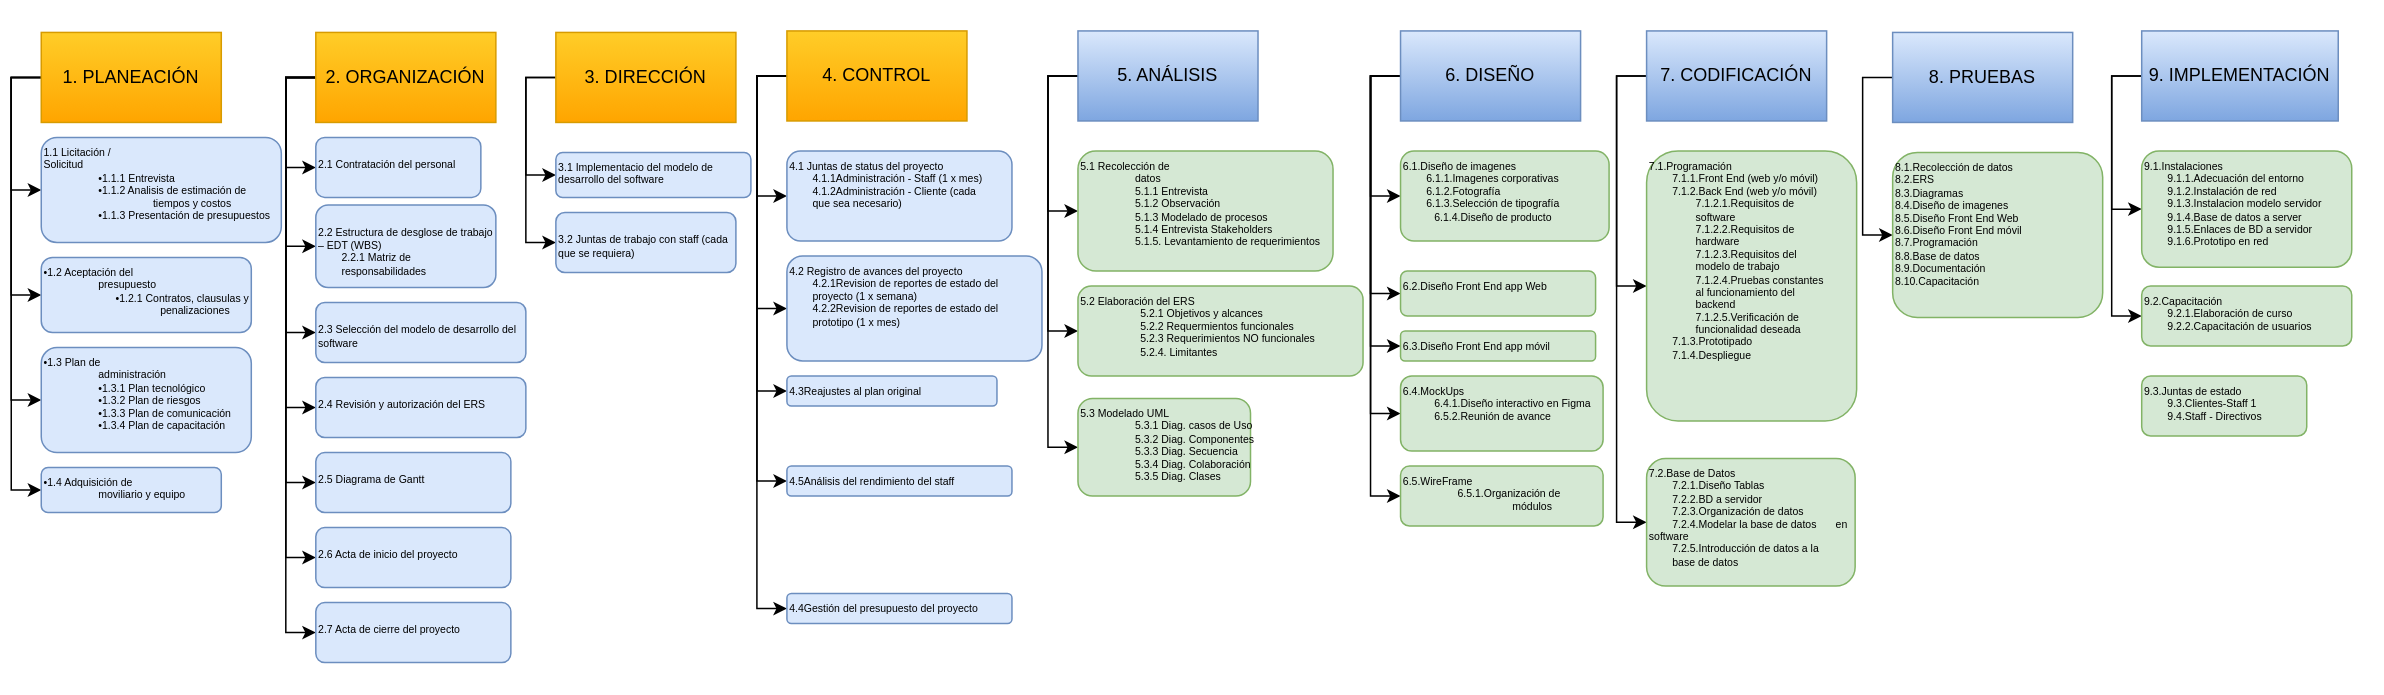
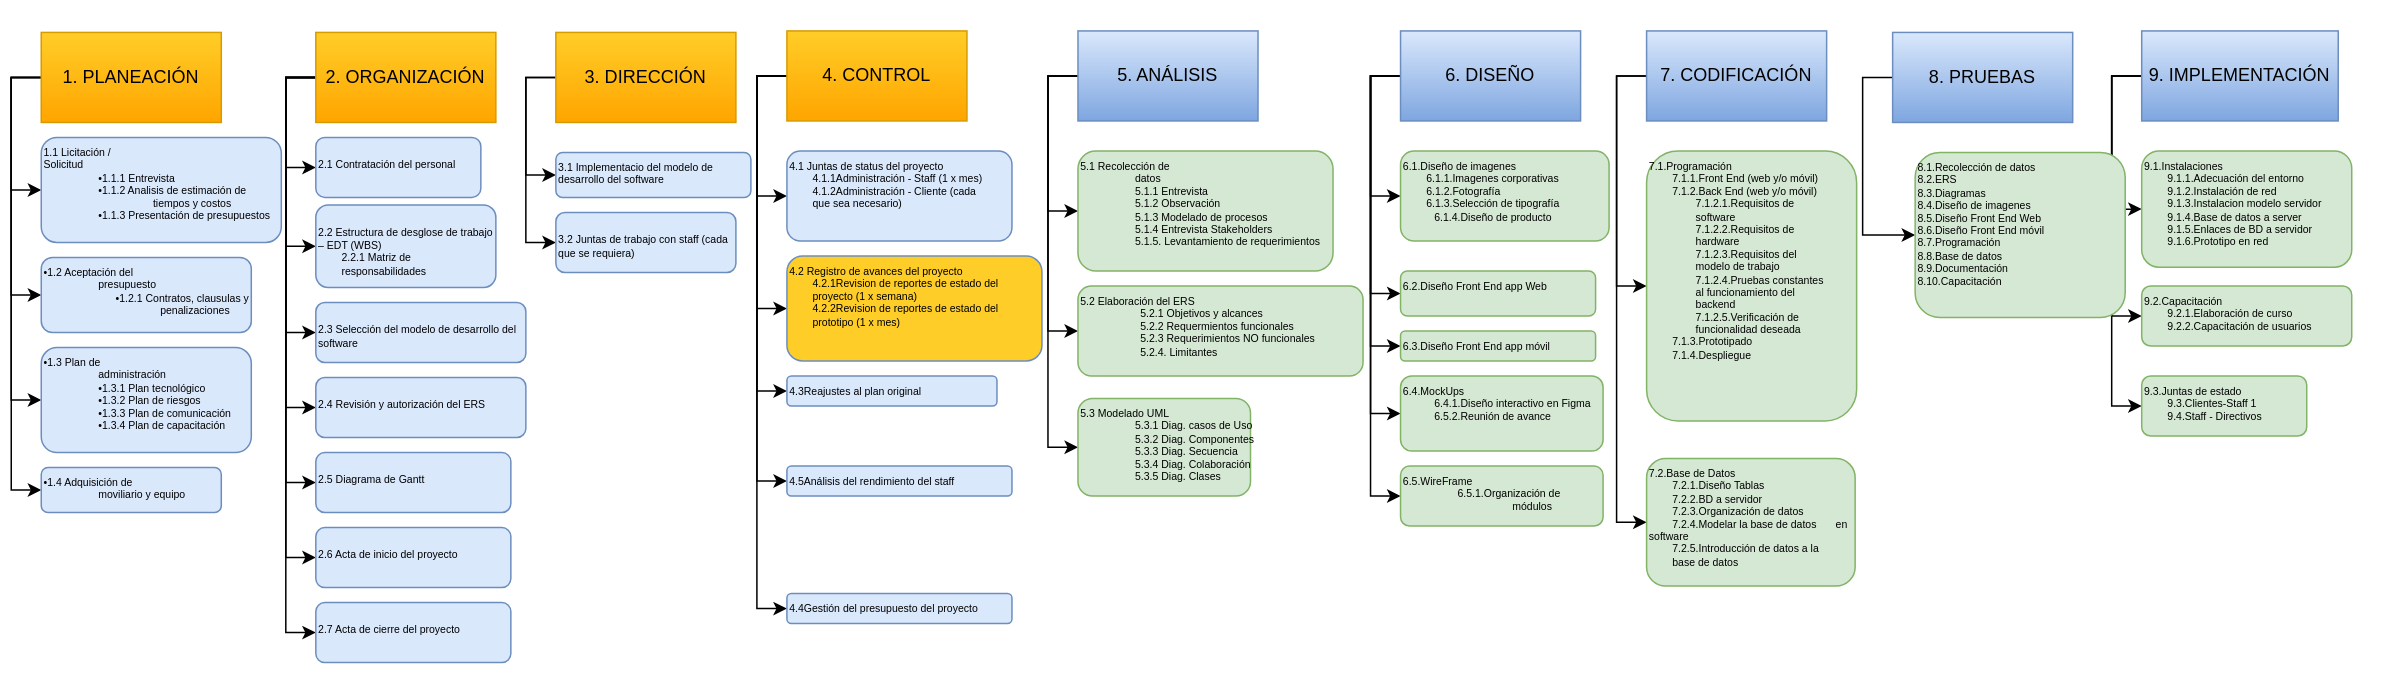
(1997, 235) -> (2020, 235)
(914, 308) -> (914, 308)
none -> (2111, 372)
